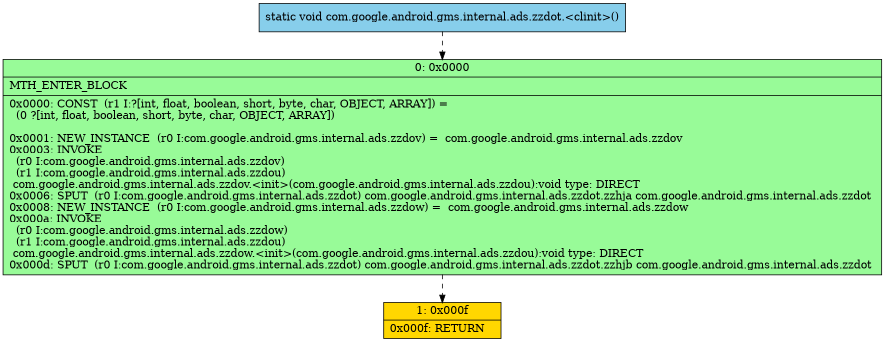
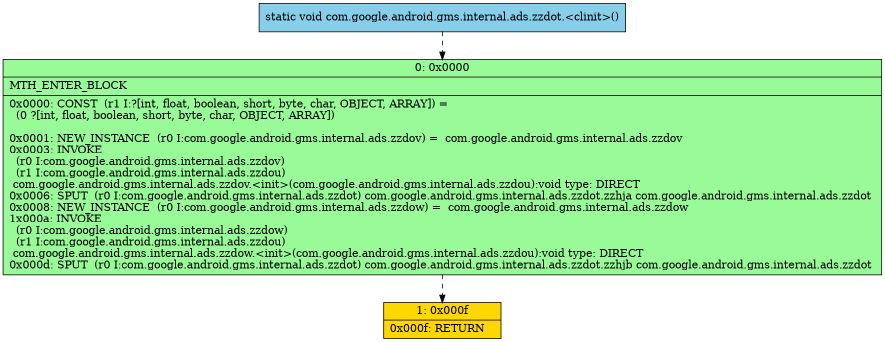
(59, 219) -> (59, 219)
